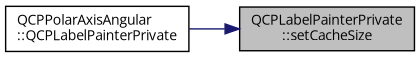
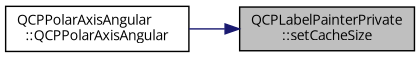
(97, 29) -> (97, 29)
